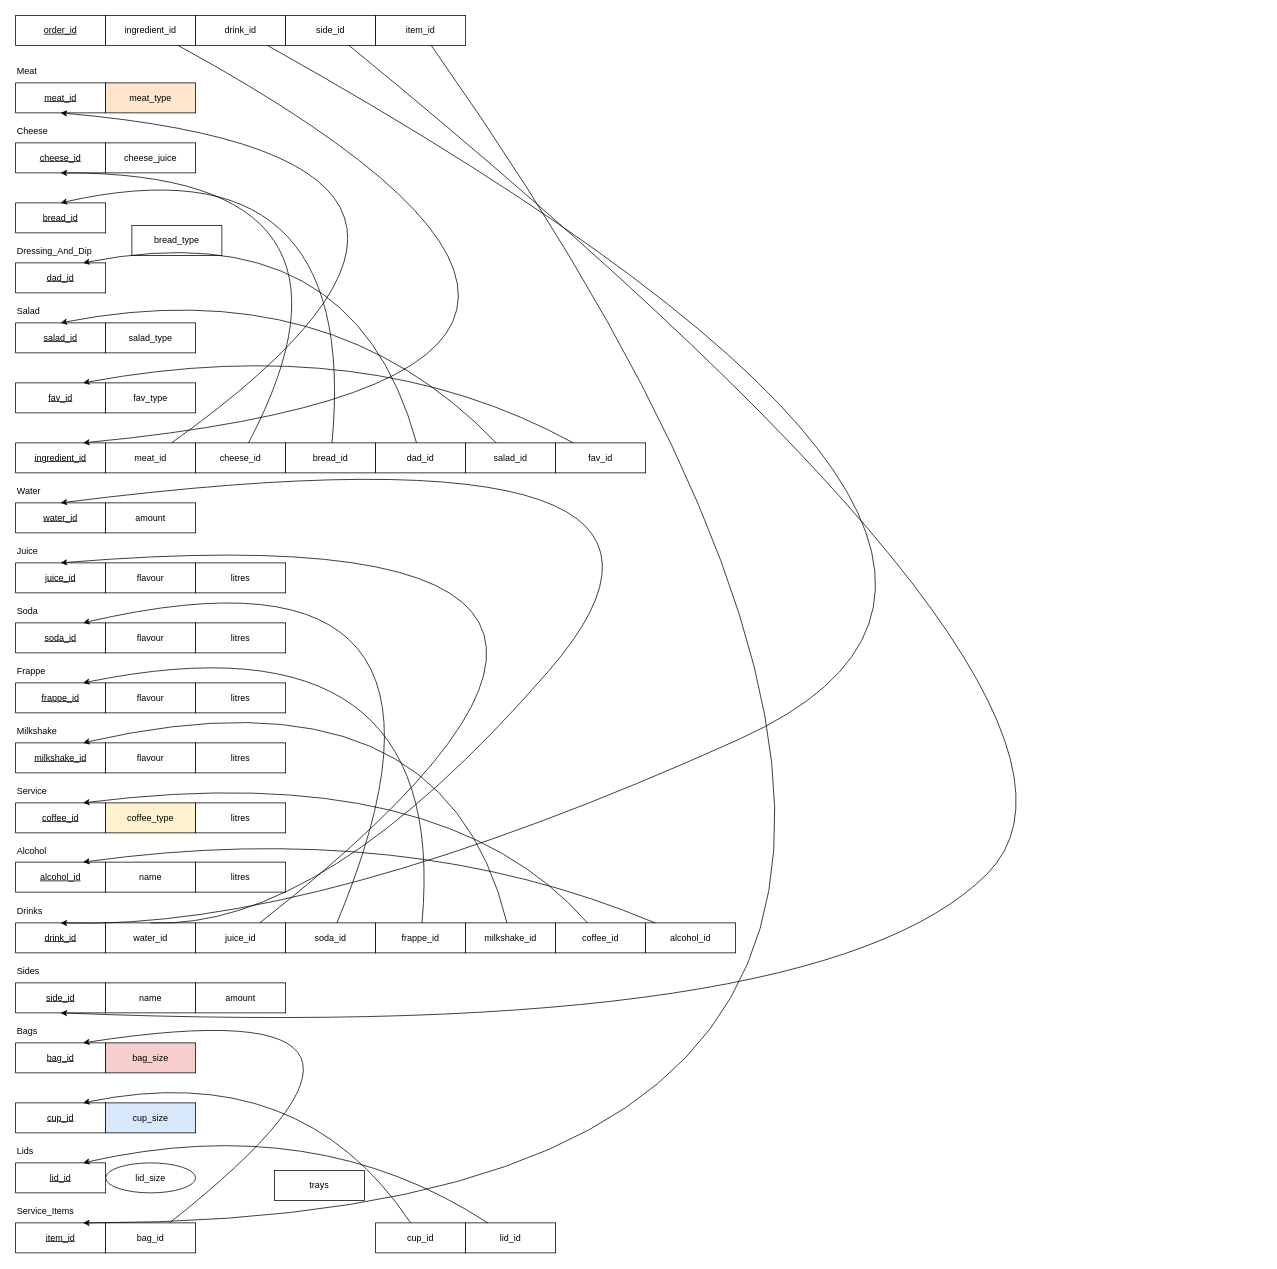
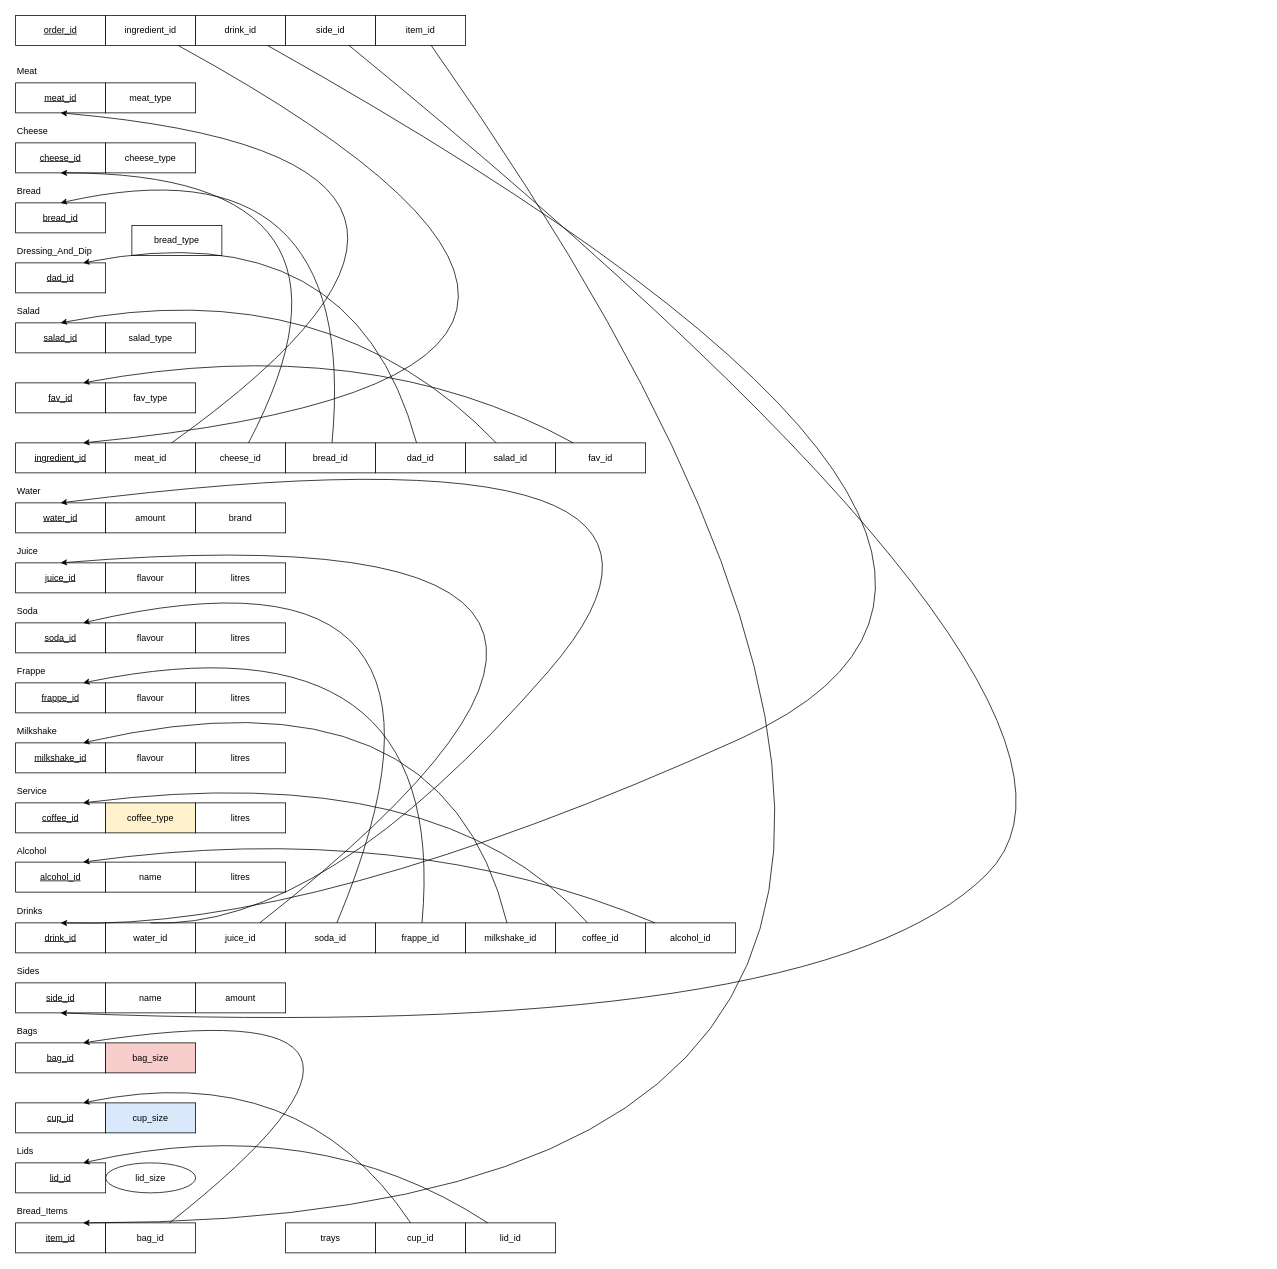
(150, 98) -> (150, 98)
(150, 158) -> (150, 158)
none -> (38, 192)
none -> (240, 518)
(319, 1185) -> (330, 1238)
(39, 1212) -> (39, 1212)
